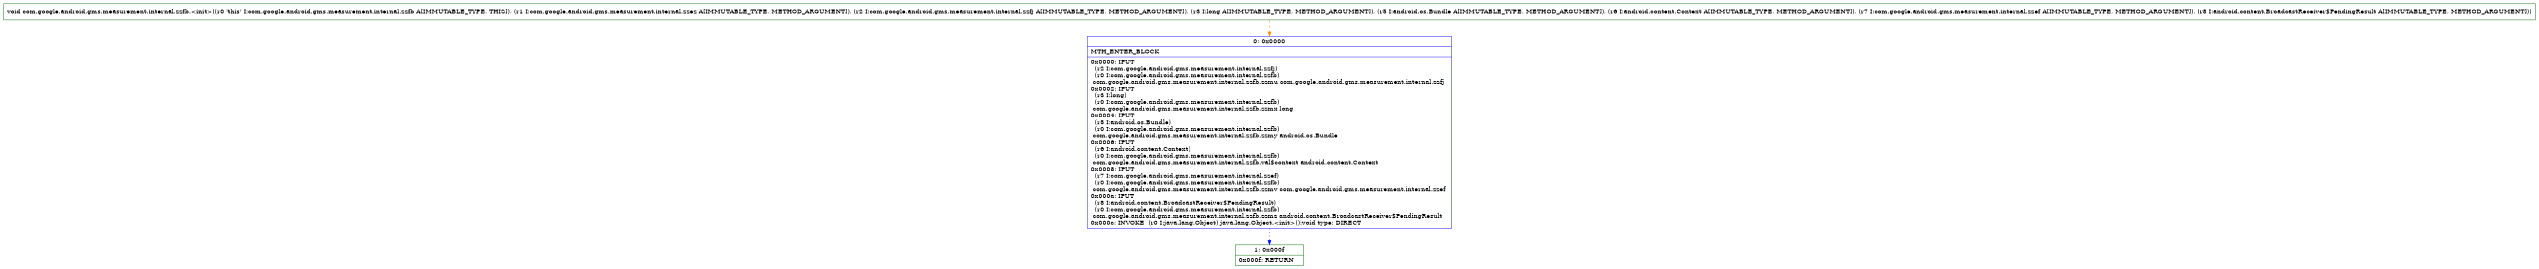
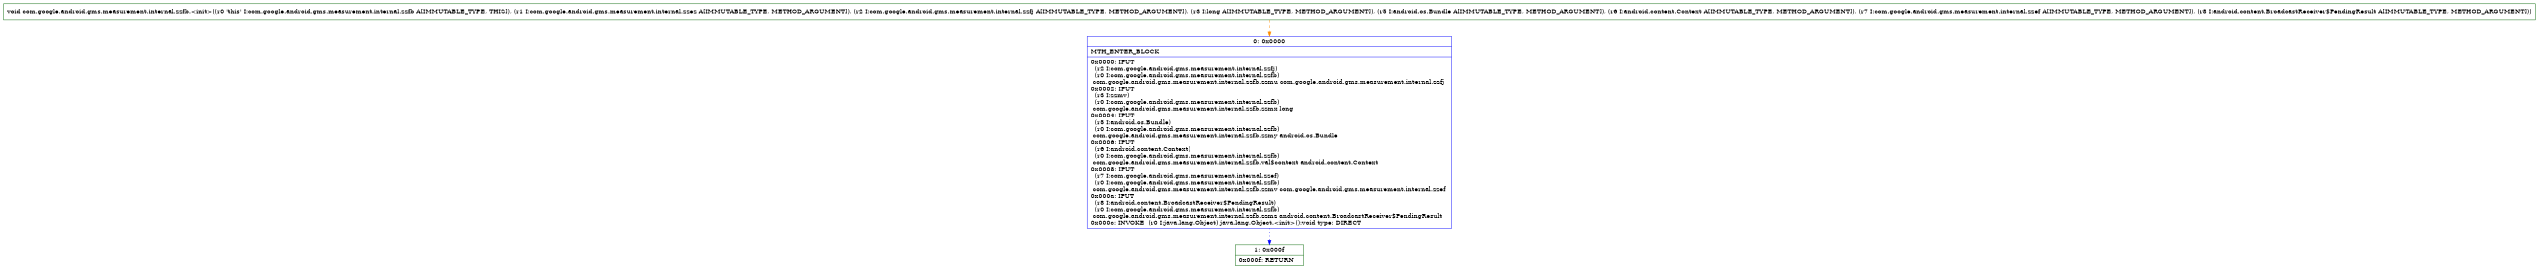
(1109, 95) -> (1110, 95)
